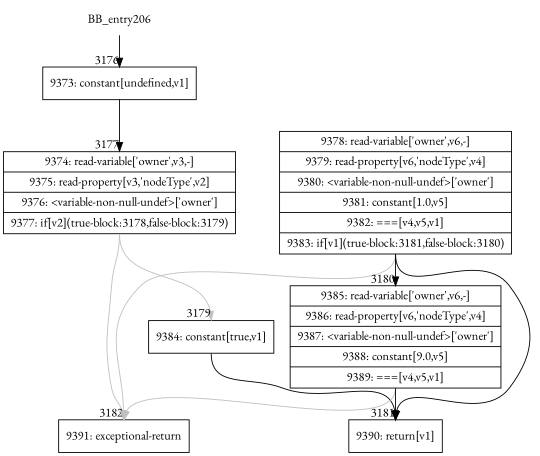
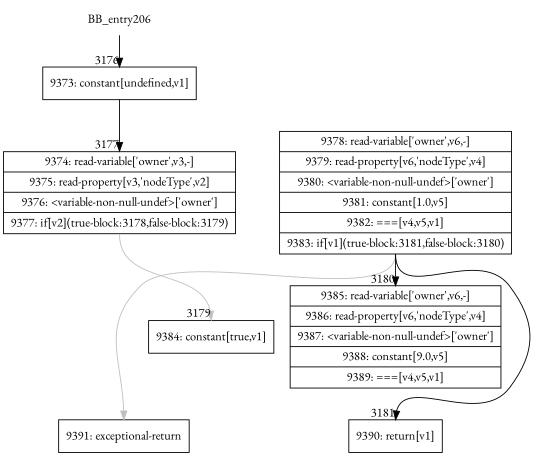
(108, 324) -> none
(299, 392) -> none
(396, 399) -> none
(264, 404) -> none
